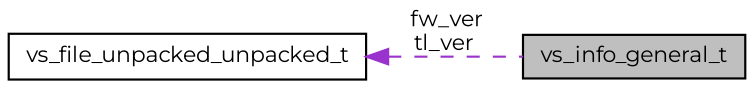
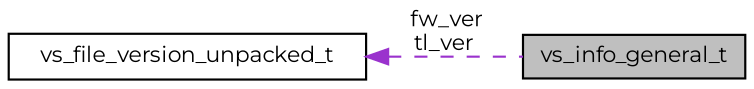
(187, 57) -> (187, 57)
